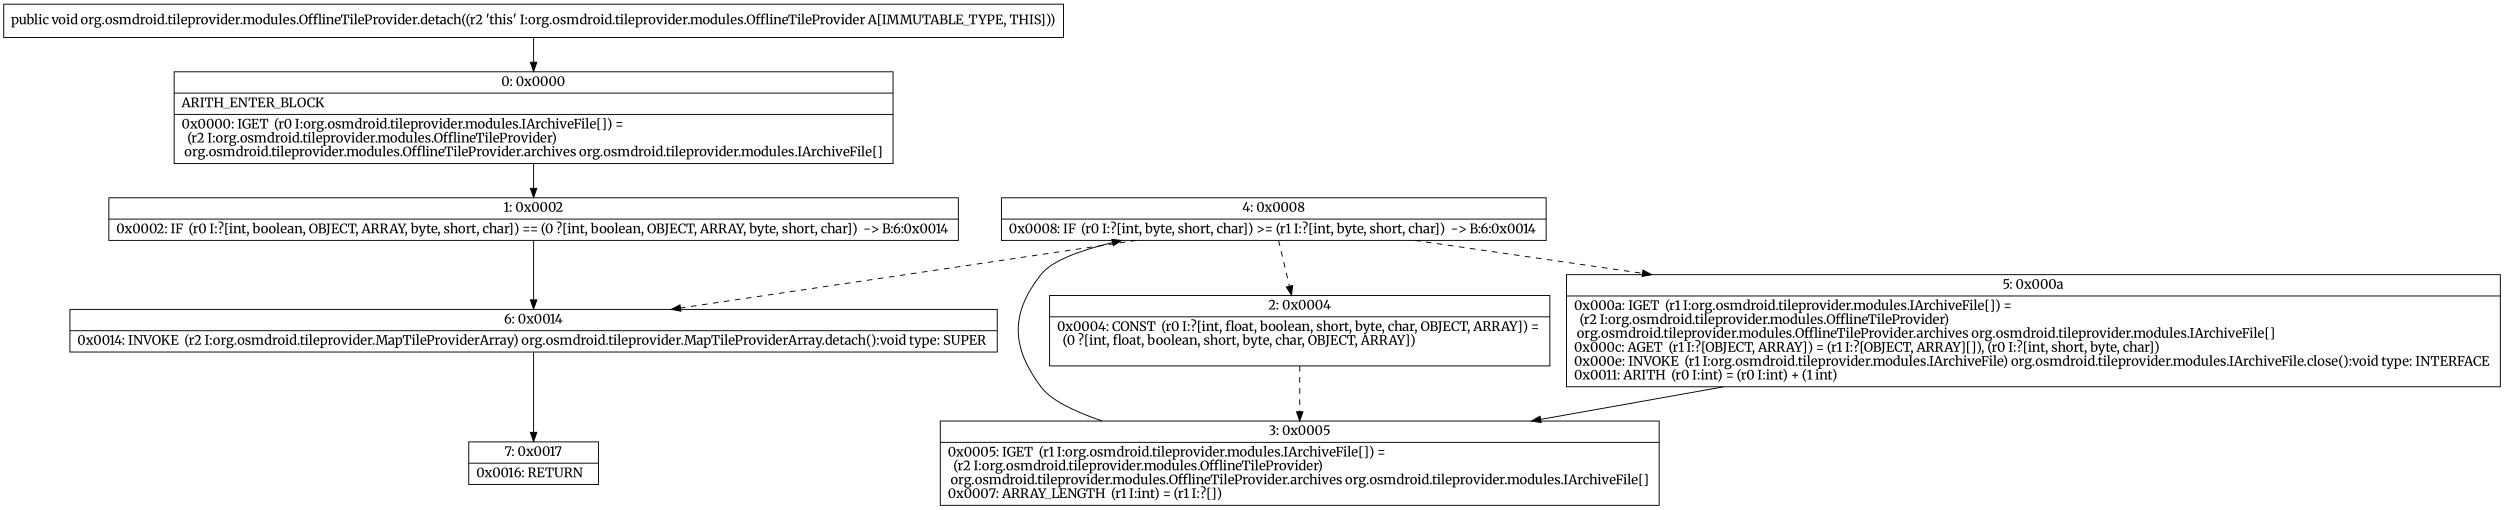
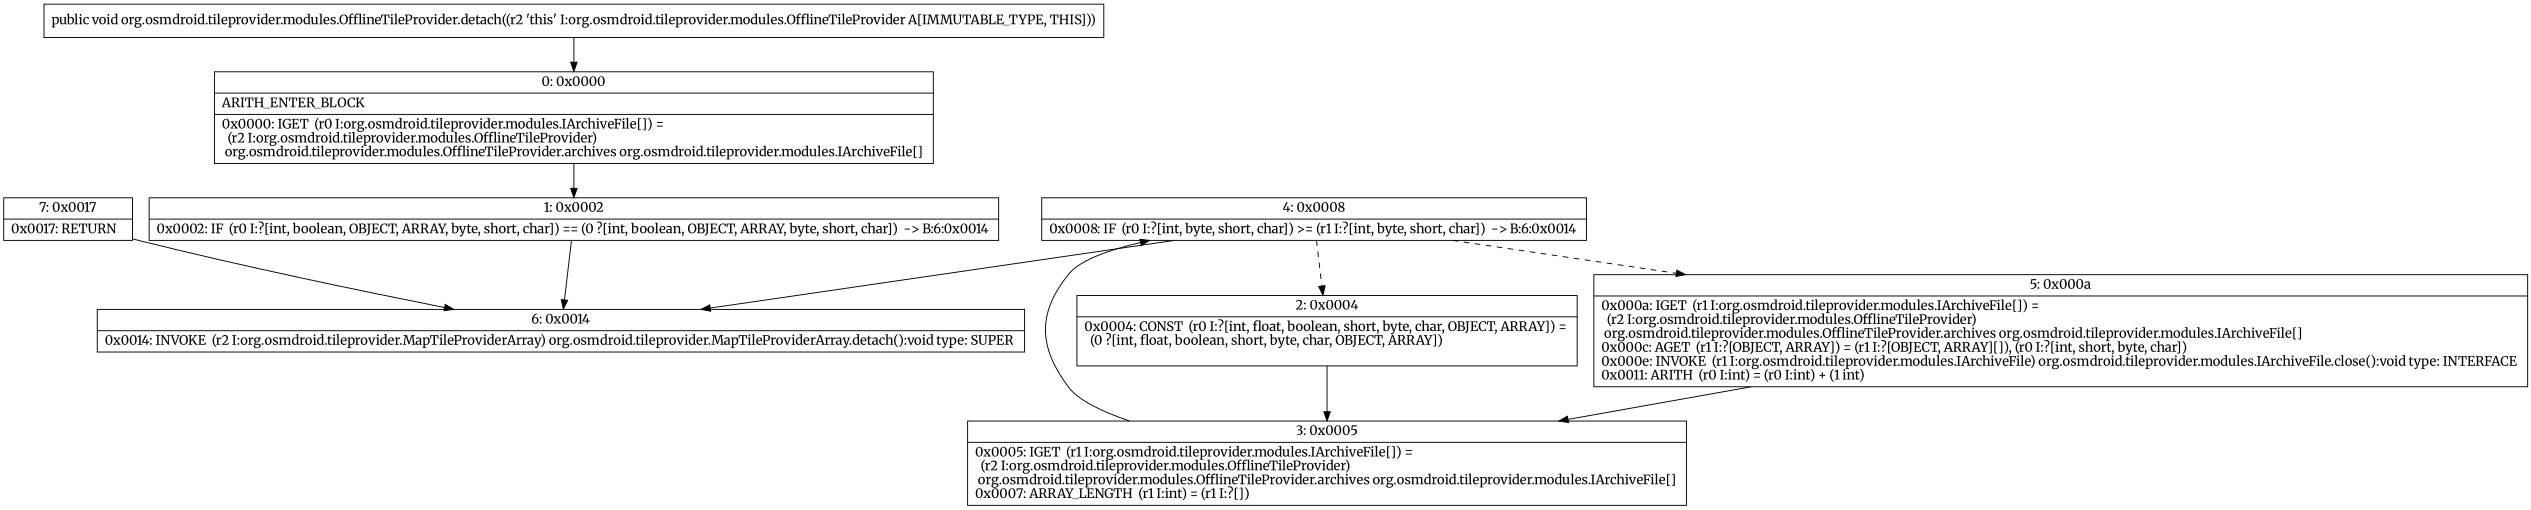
(909, 274) -> (942, 274)
(1300, 389) -> (1327, 389)
(534, 392) -> (288, 275)
(534, 473) -> (68, 229)
